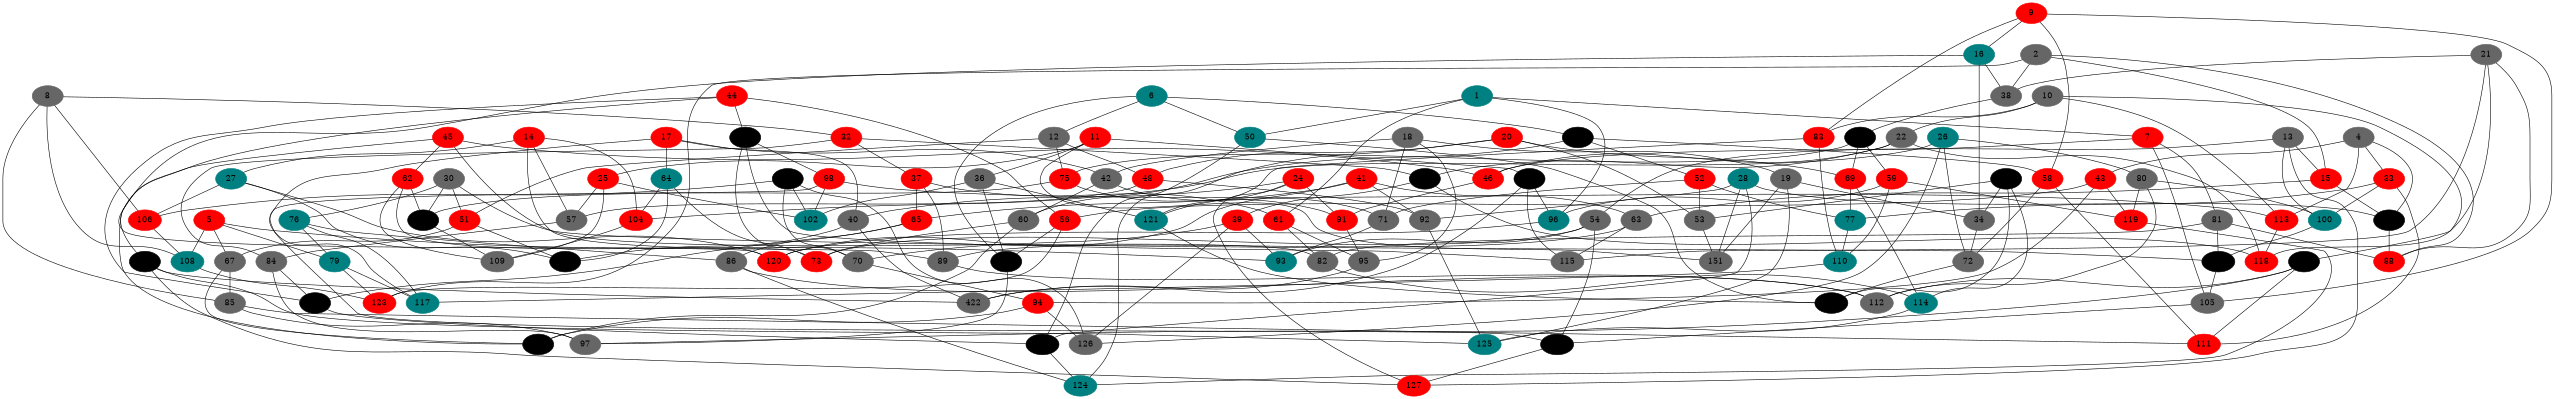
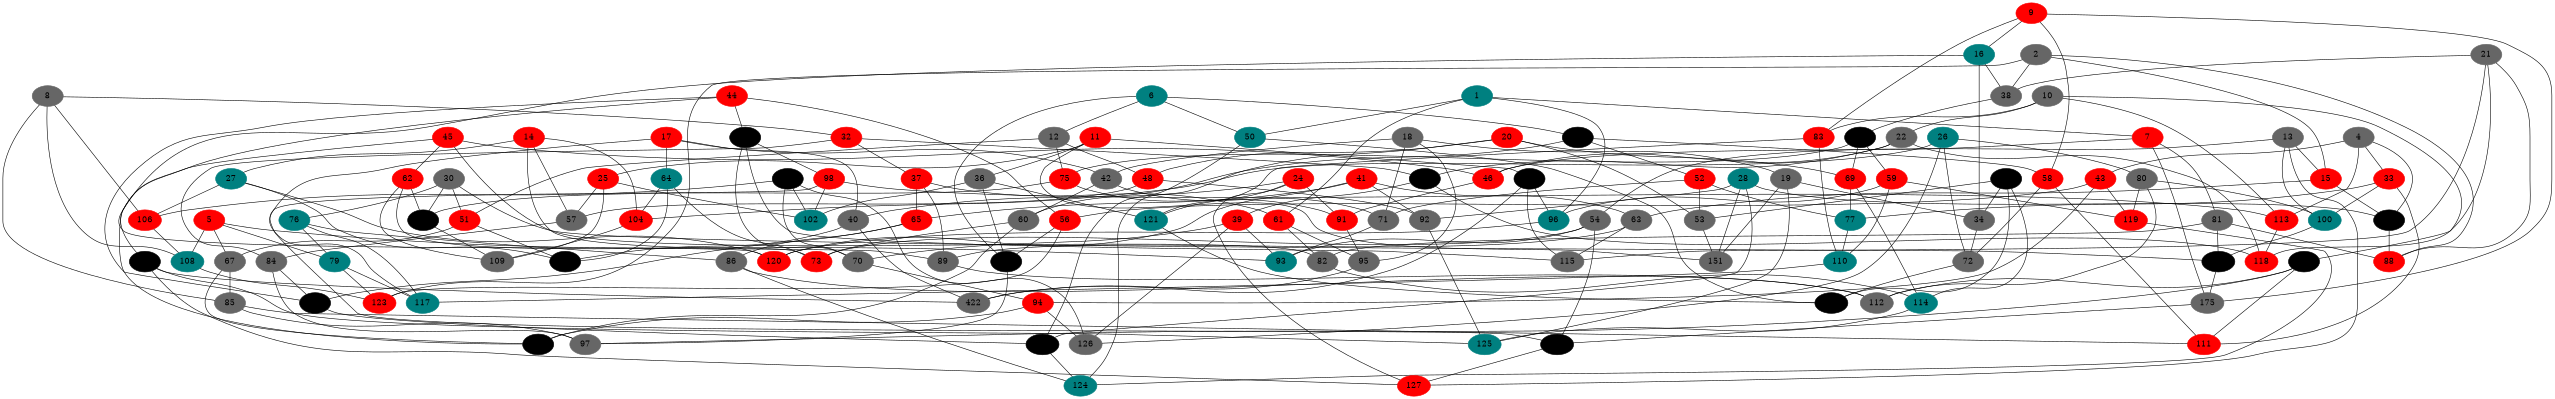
(2207, 303) -> (2207, 303)
